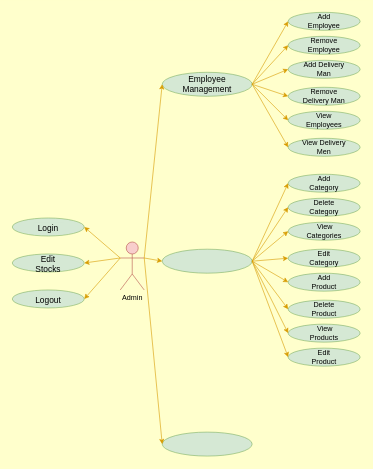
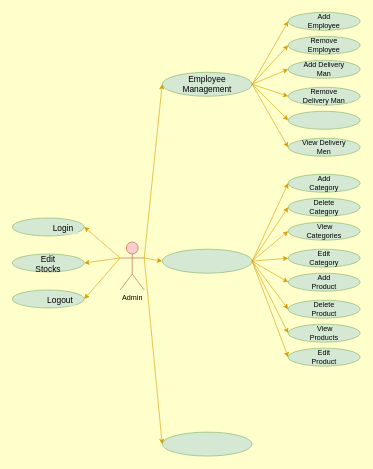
(324, 120) -> none
(48, 228) -> (63, 228)
(48, 300) -> (60, 300)
